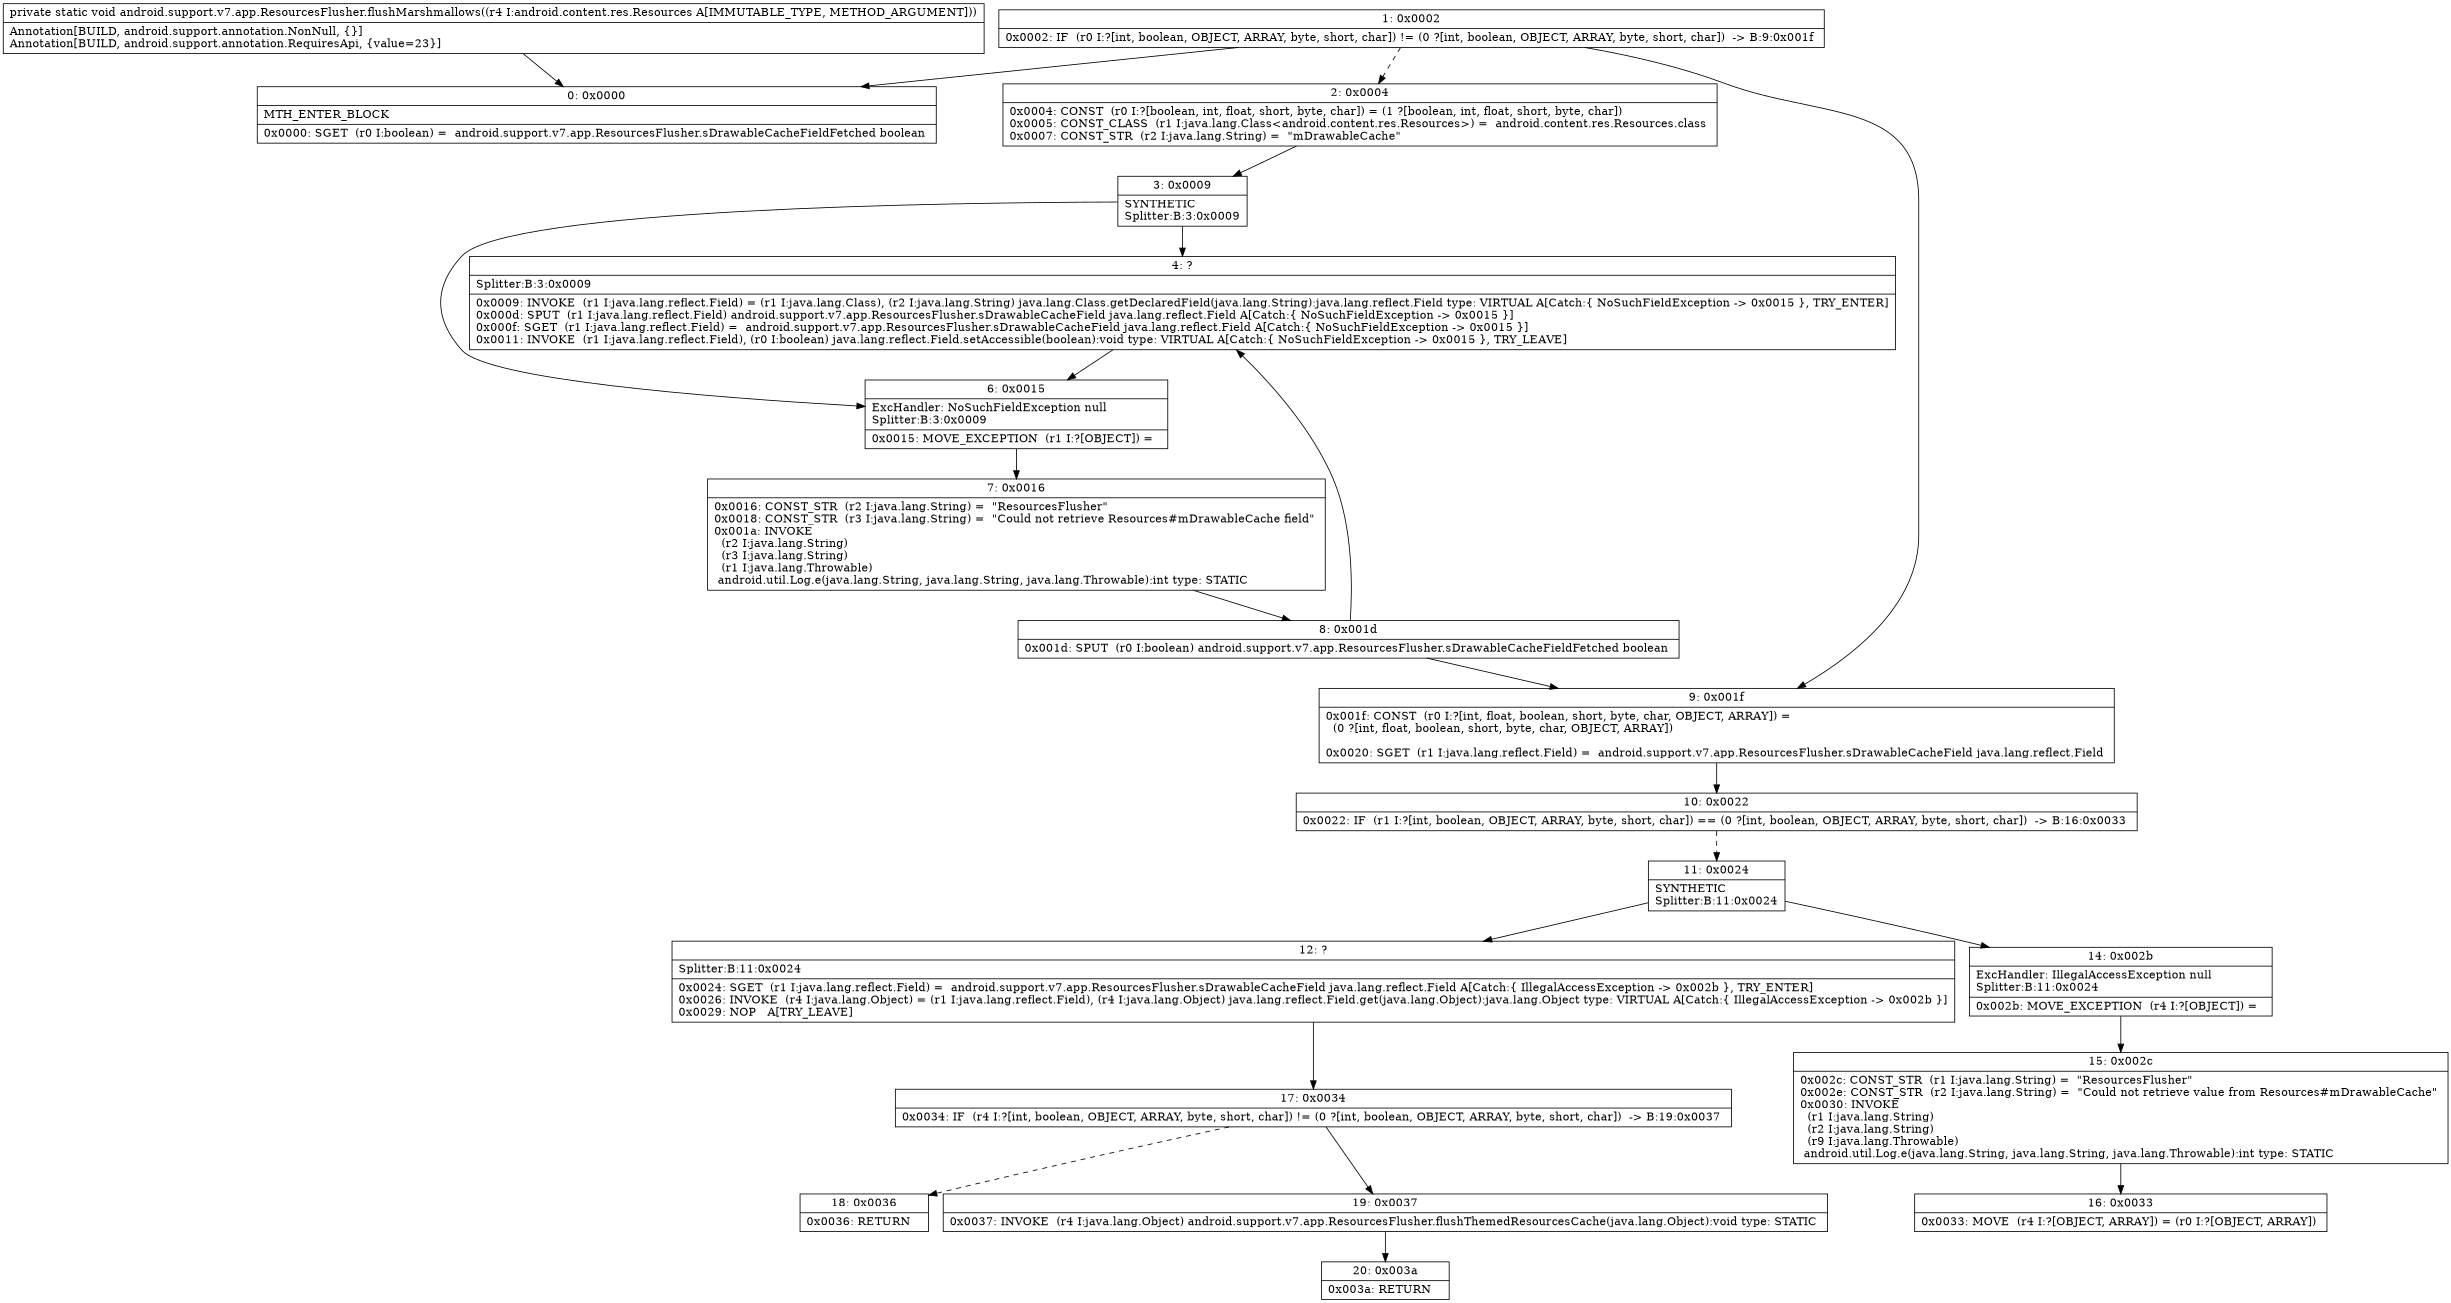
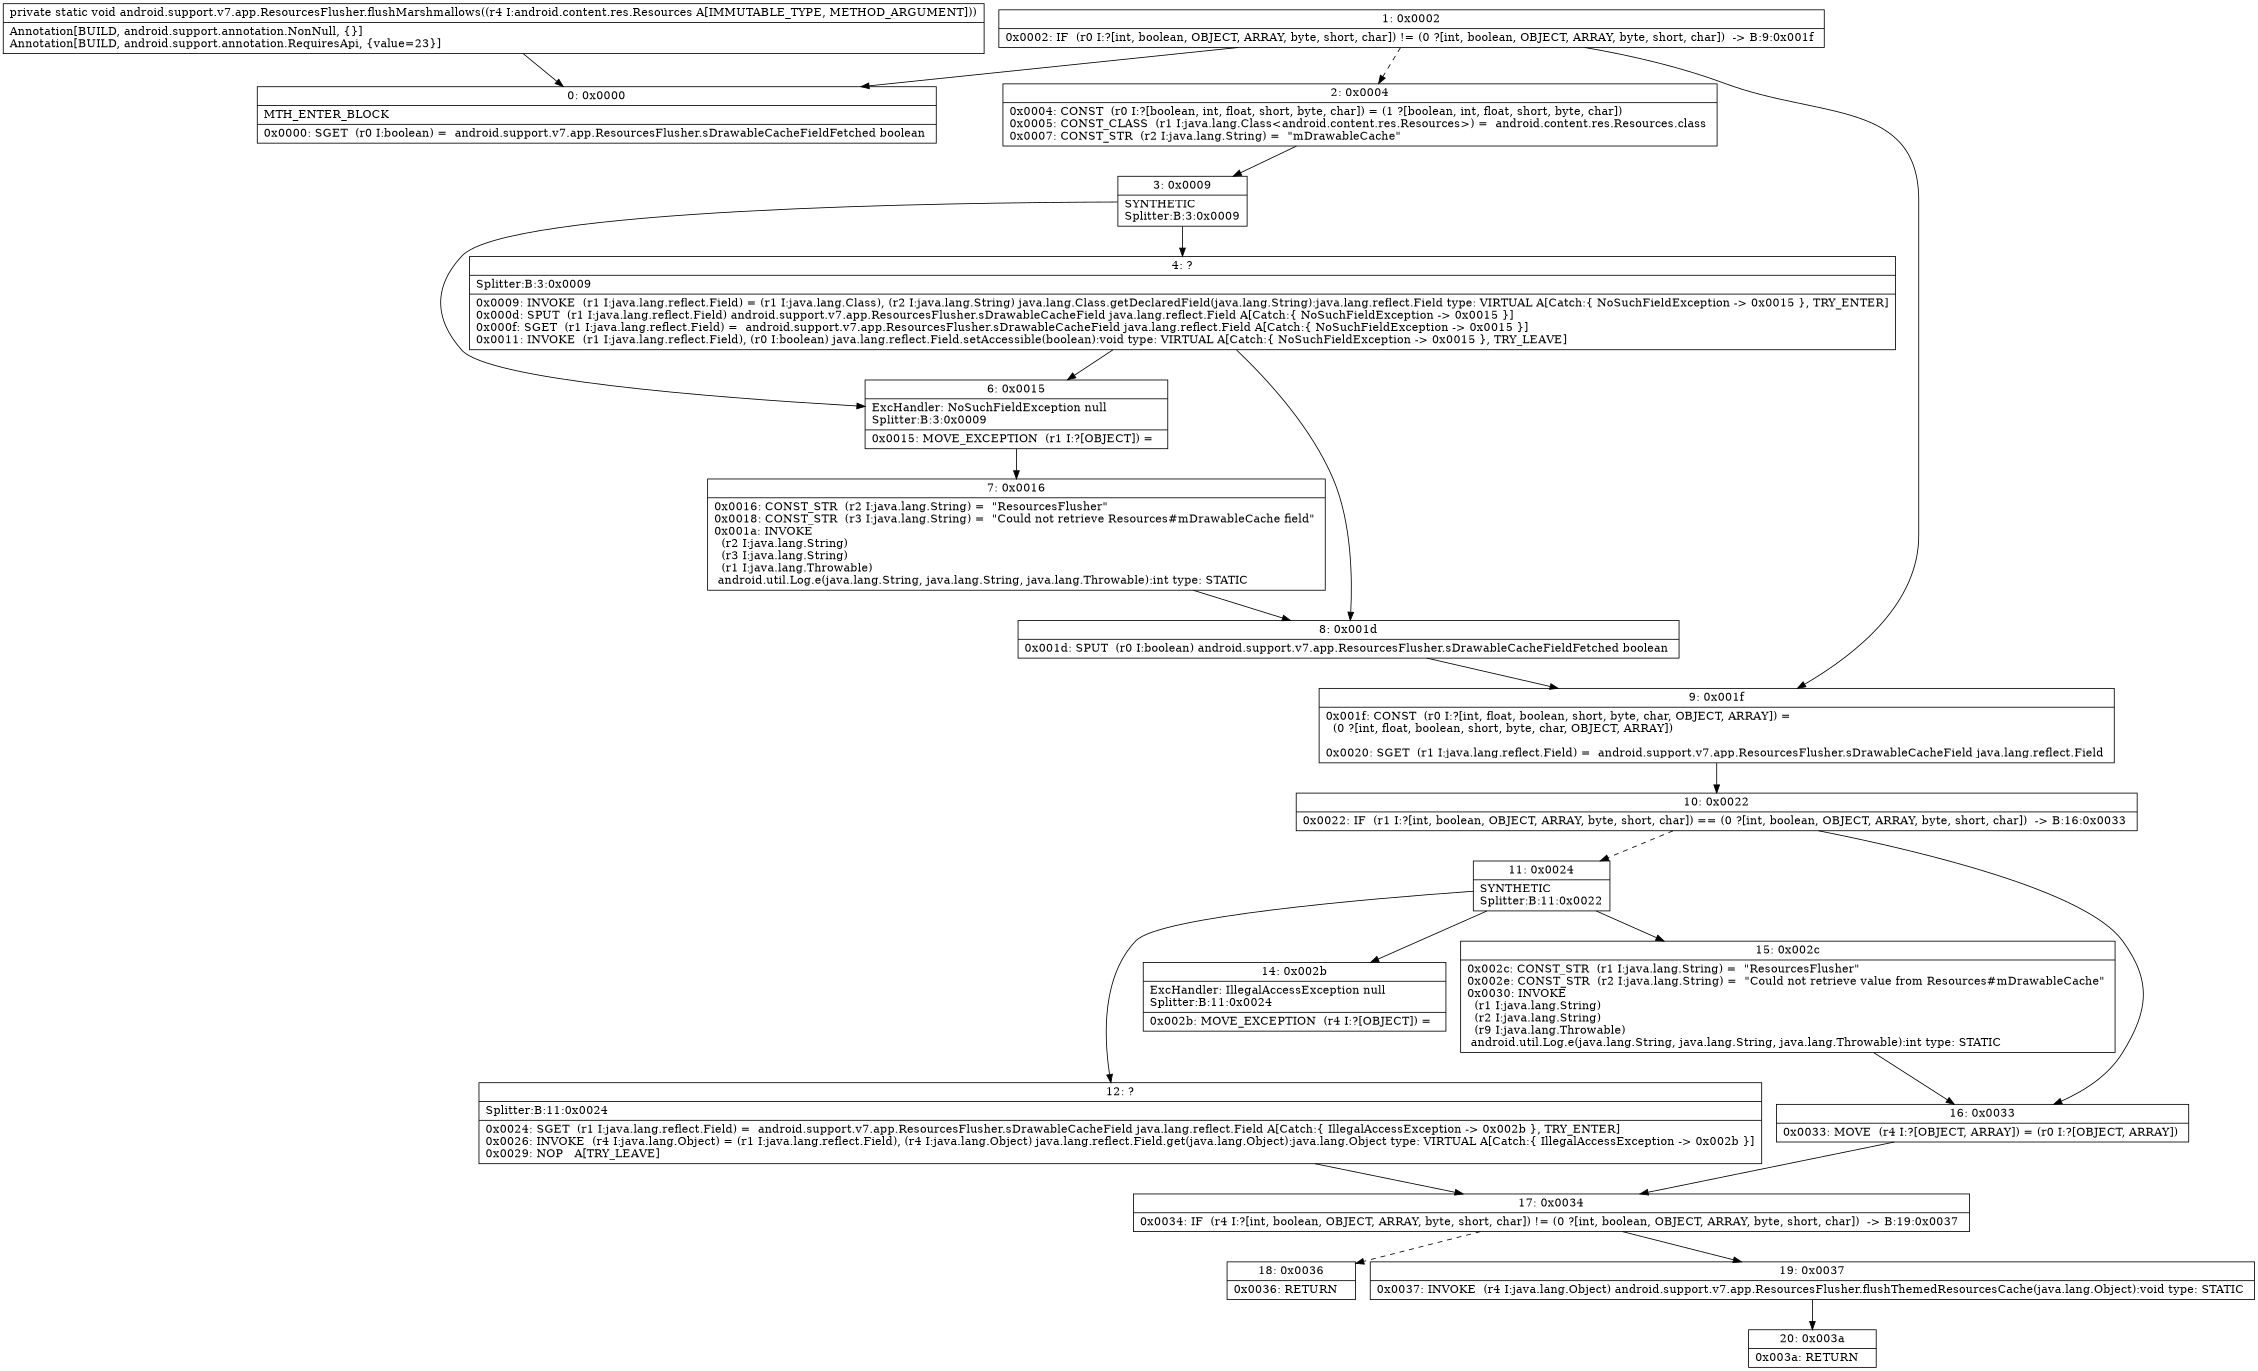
(1331, 474) -> (1327, 467)
(1717, 901) -> (1542, 901)
none -> (2071, 904)
(2121, 1030) -> (1626, 924)
none -> (1771, 1167)
